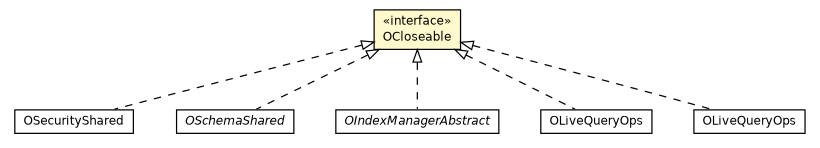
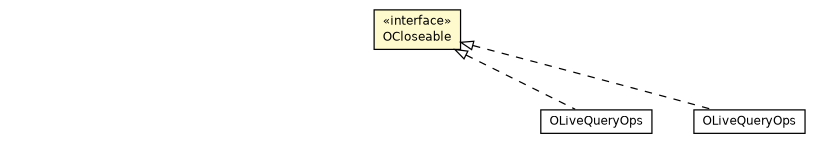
(74, 121) -> none
(235, 121) -> none
(417, 121) -> none
